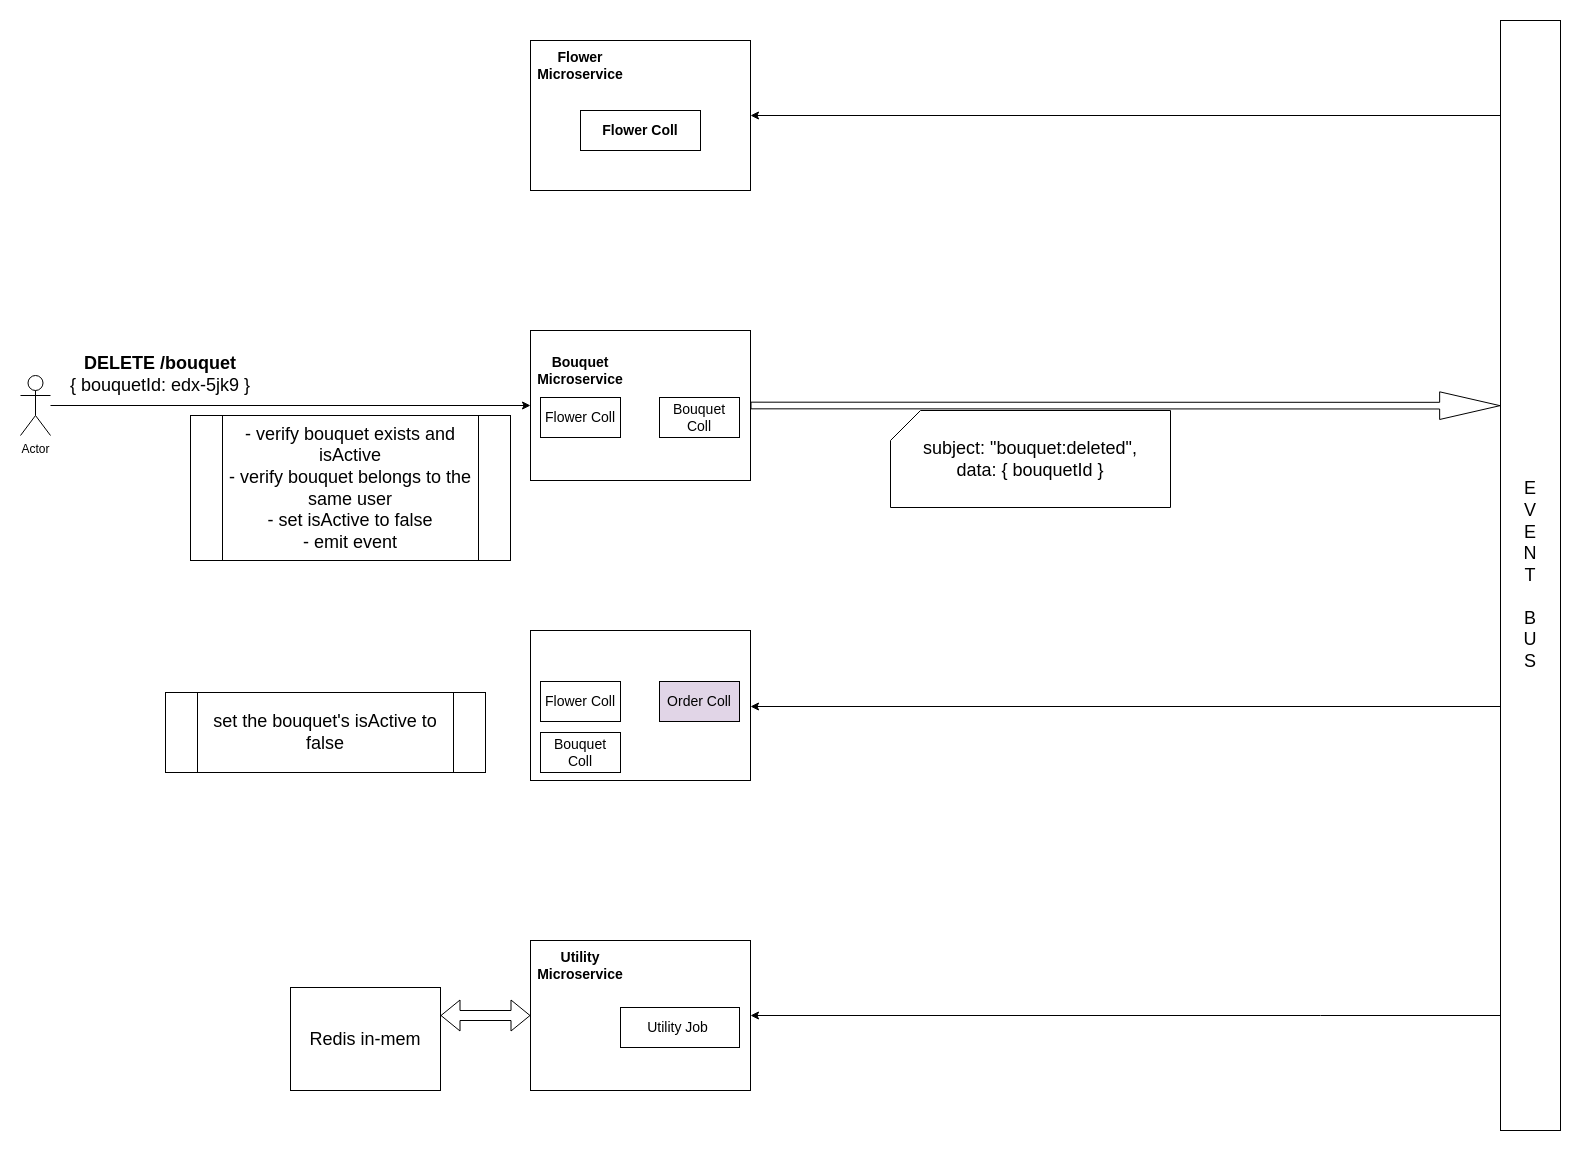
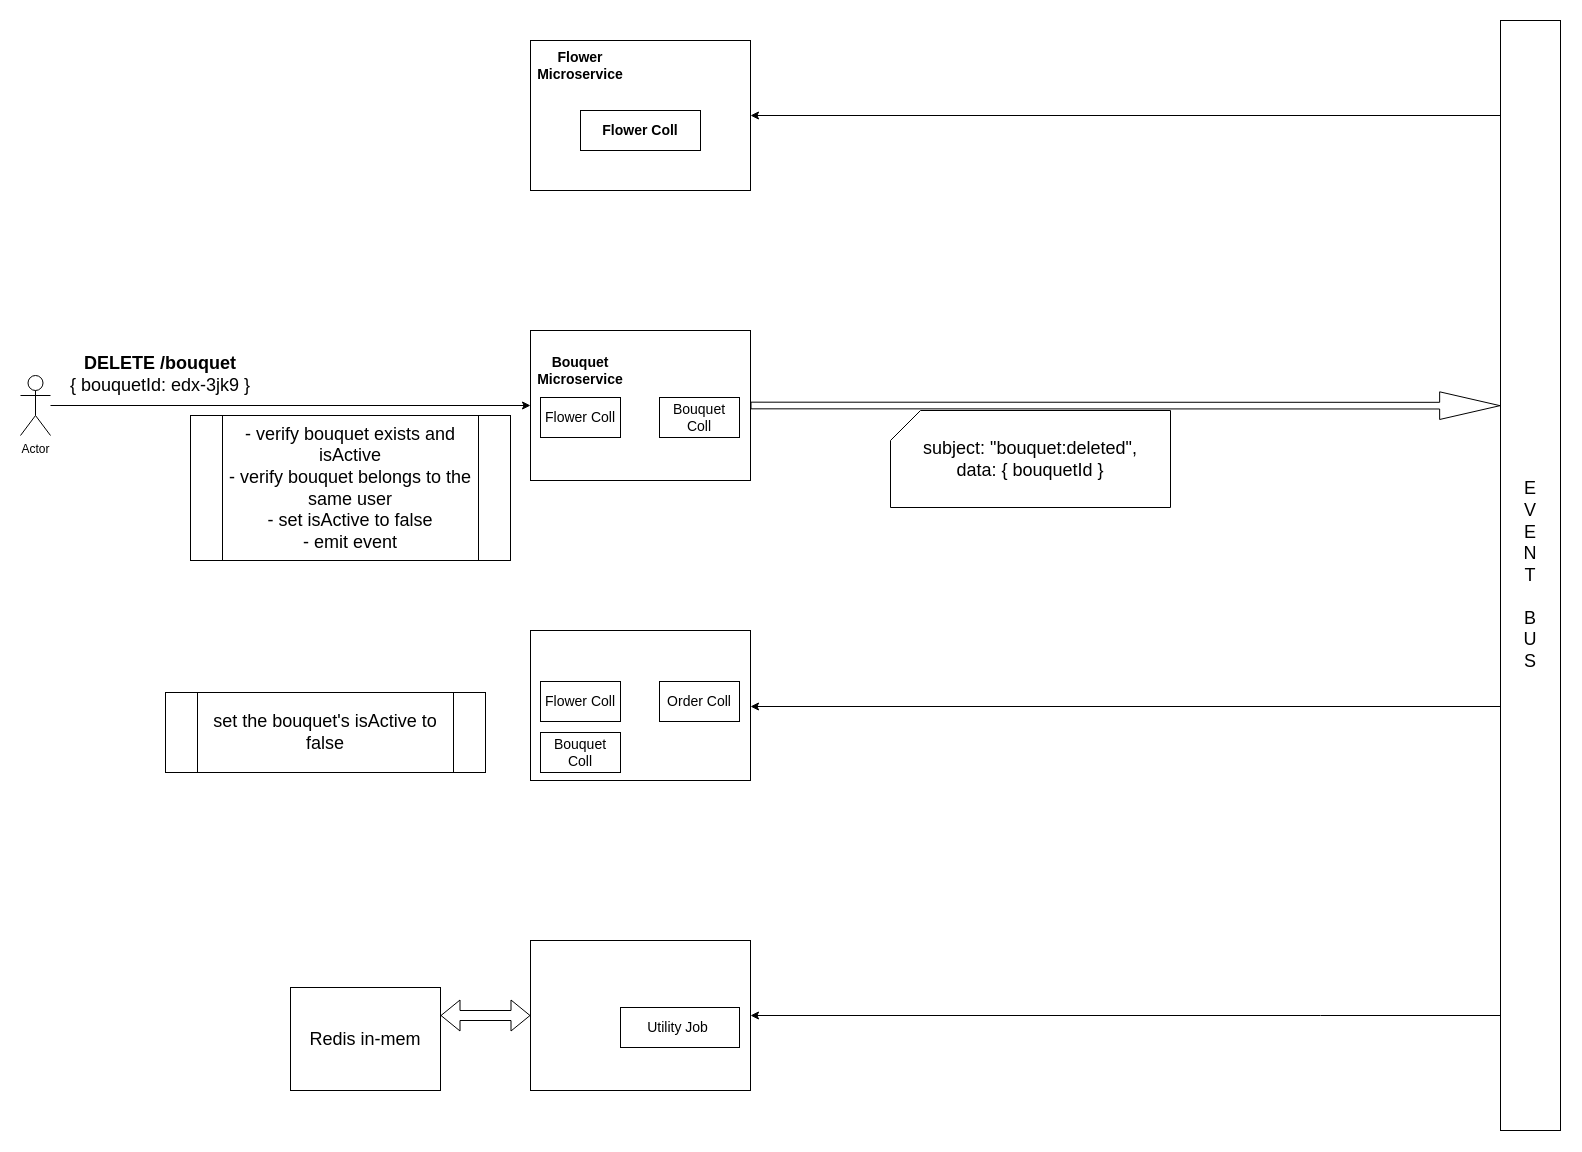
(161, 375) -> (161, 375)
(700, 702) -> (700, 702)
(581, 966) -> none
